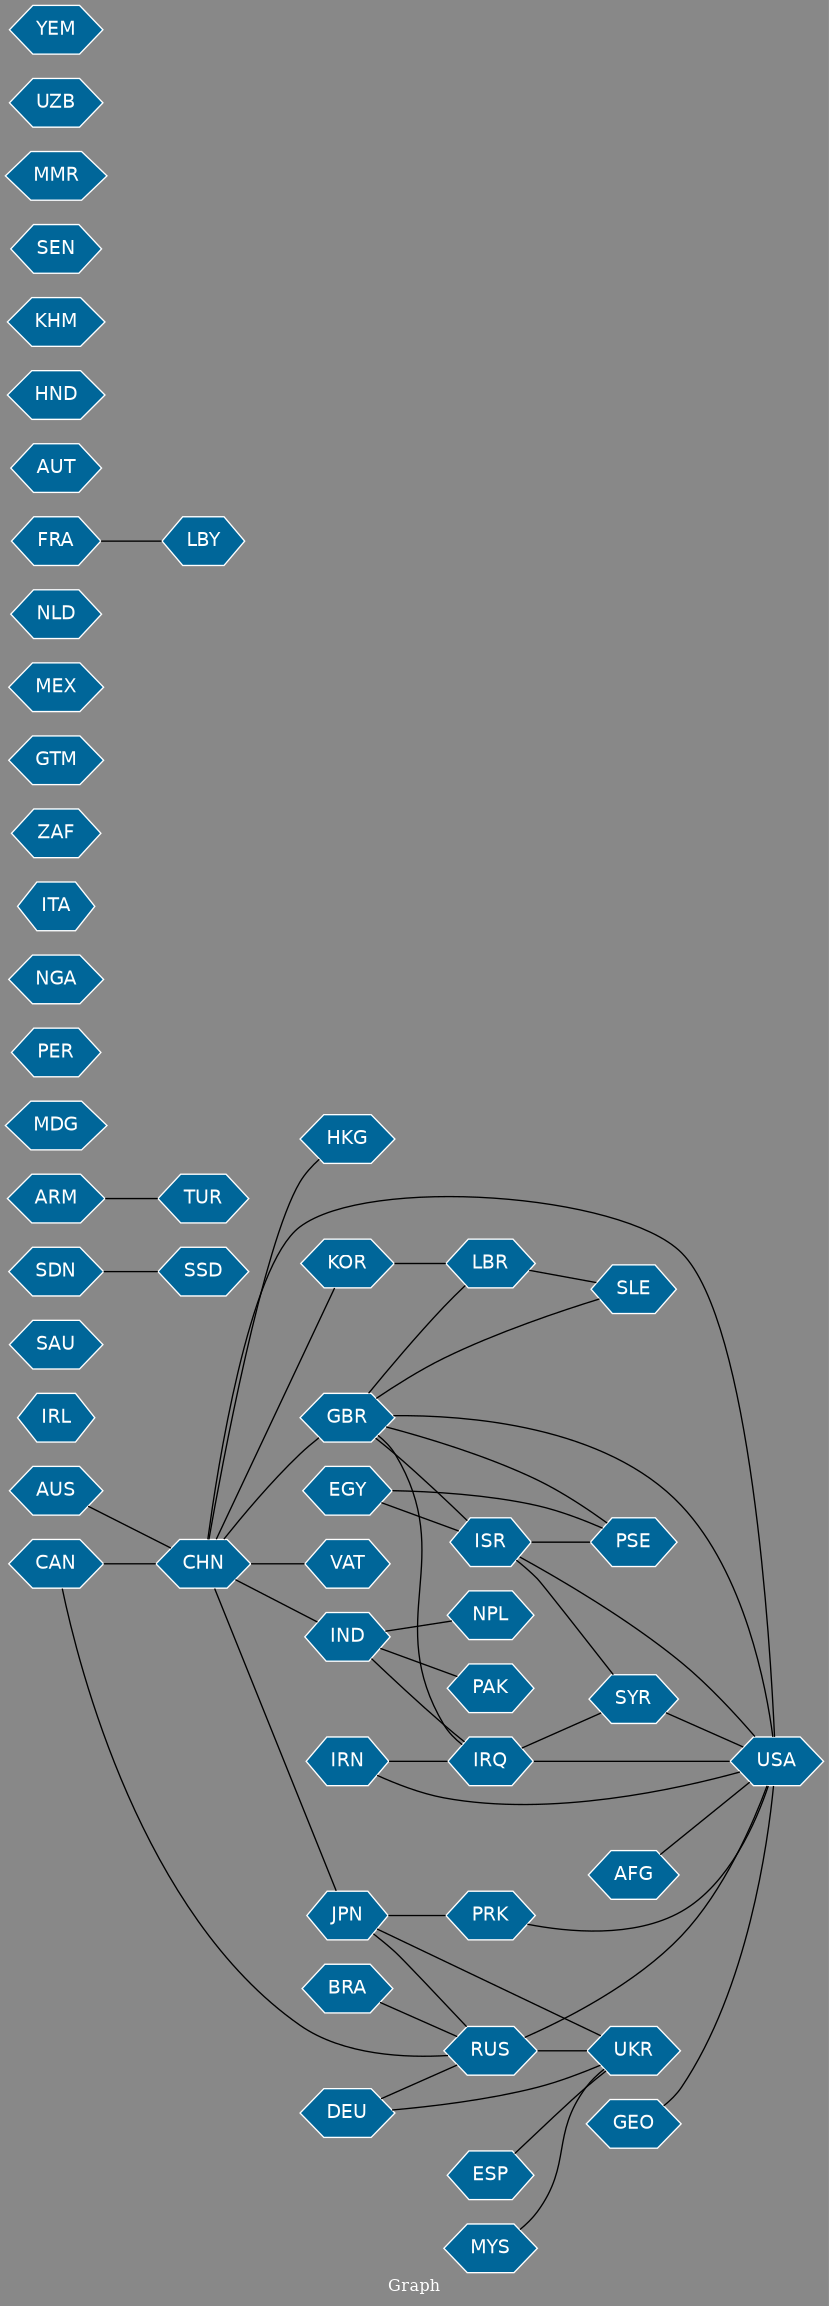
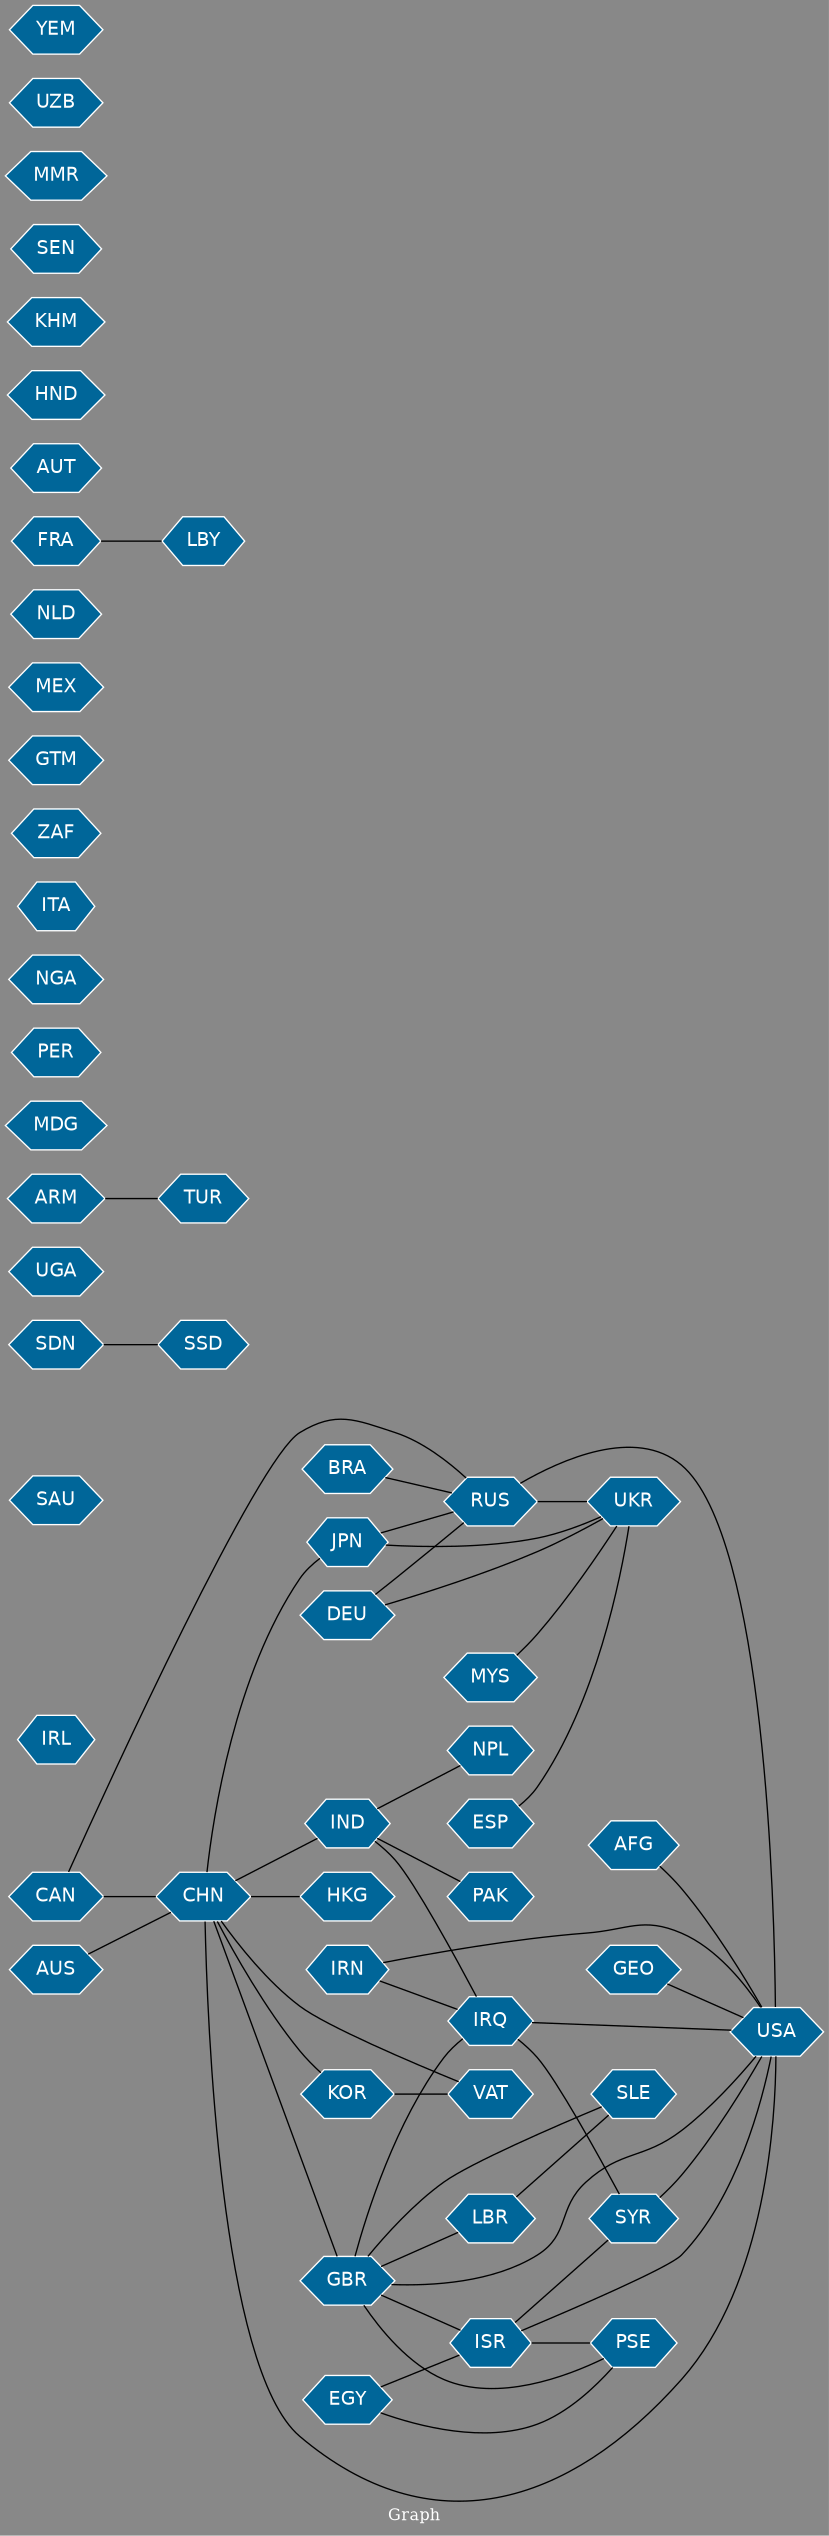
(420, 1263) -> (430, 2094)
none -> (56, 1272)
(491, 1916) -> none
